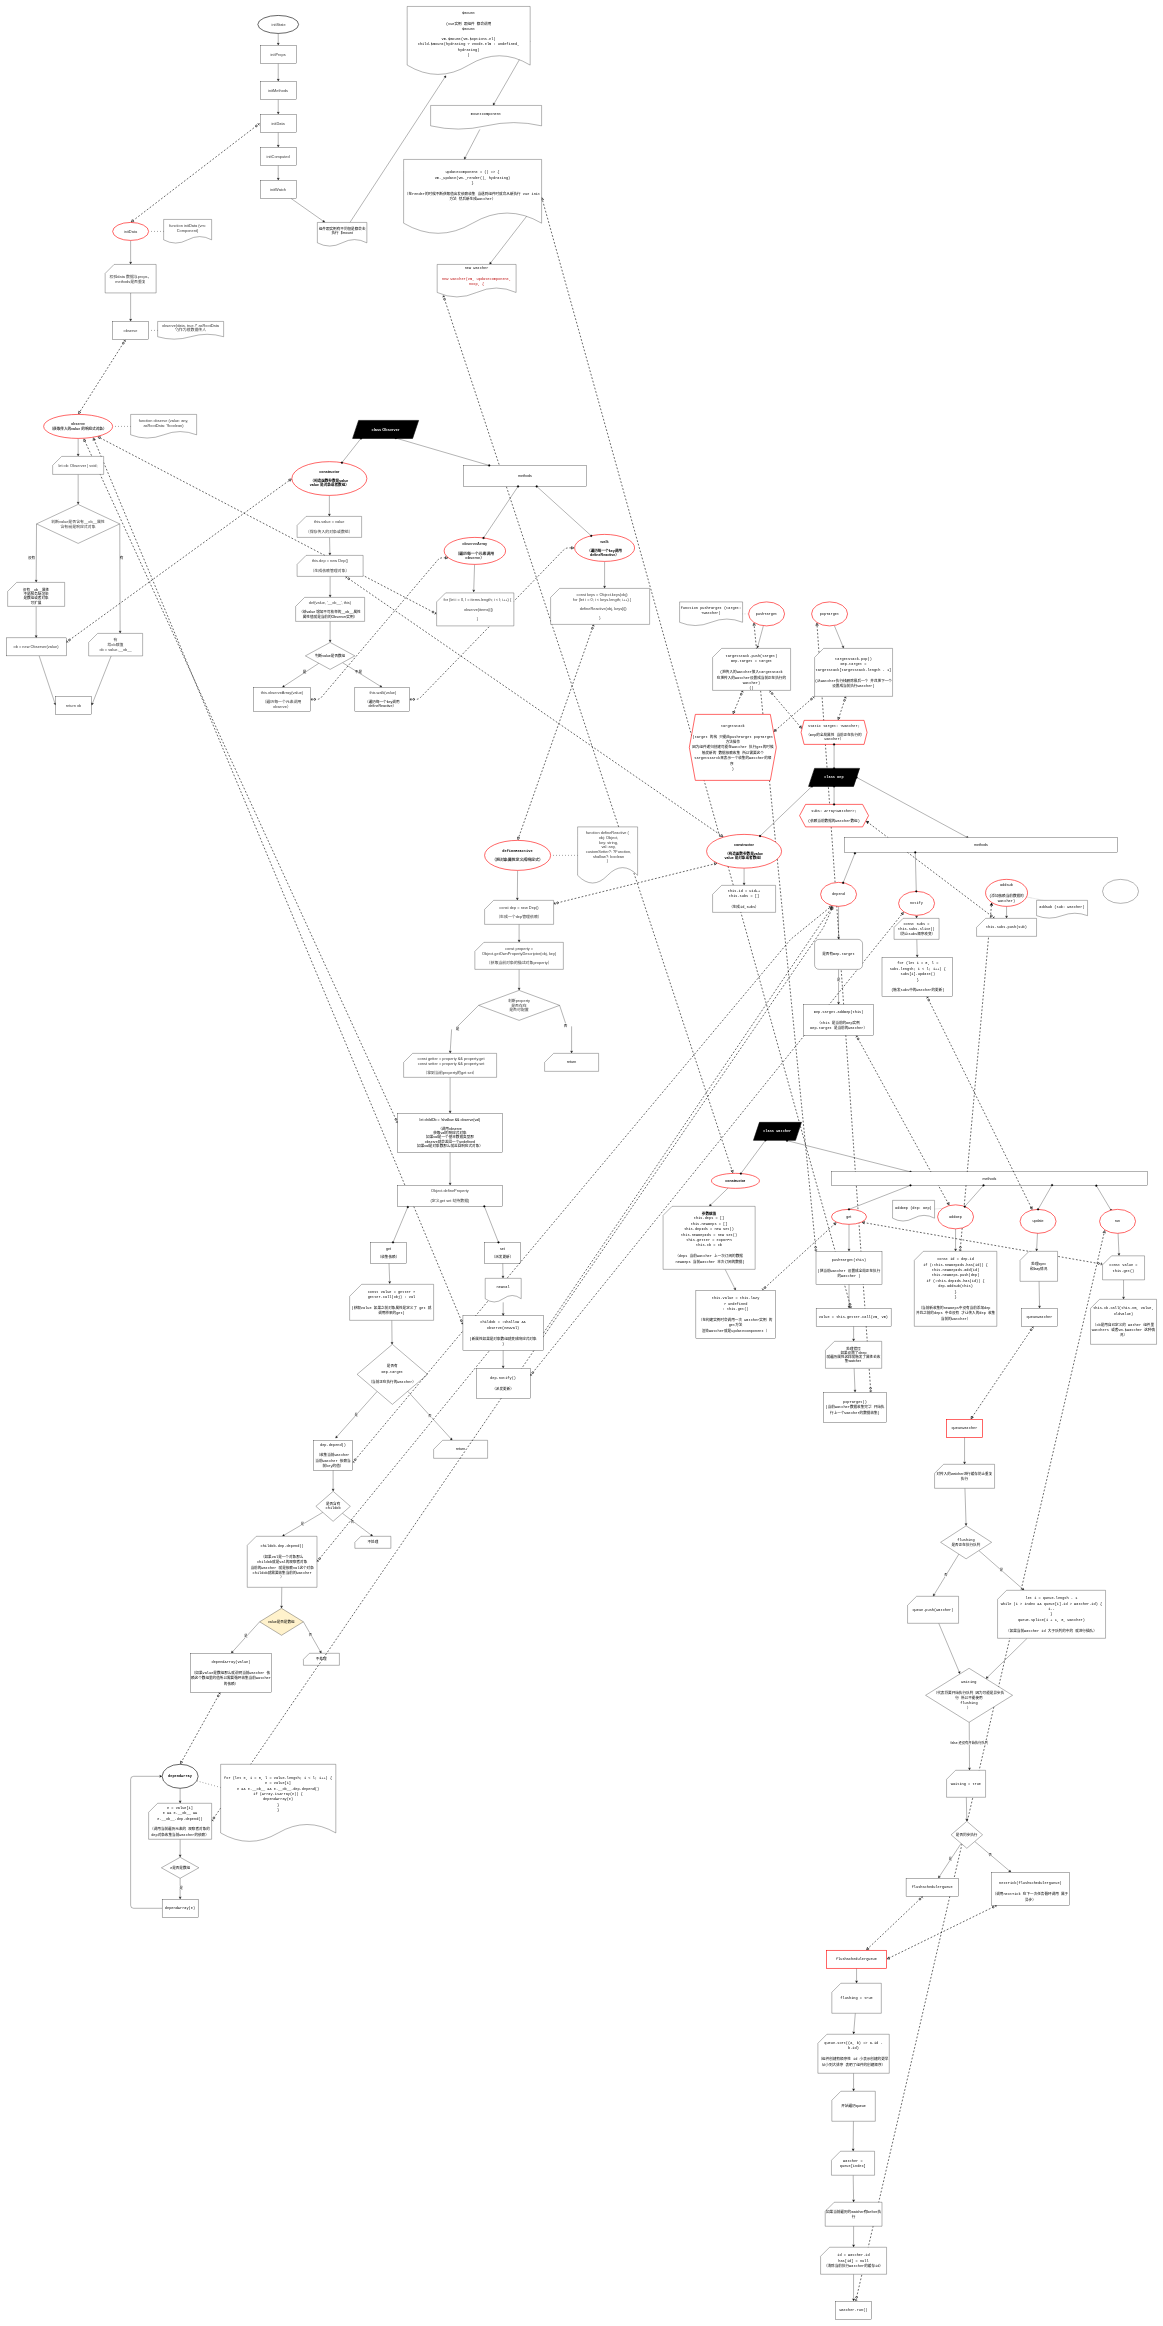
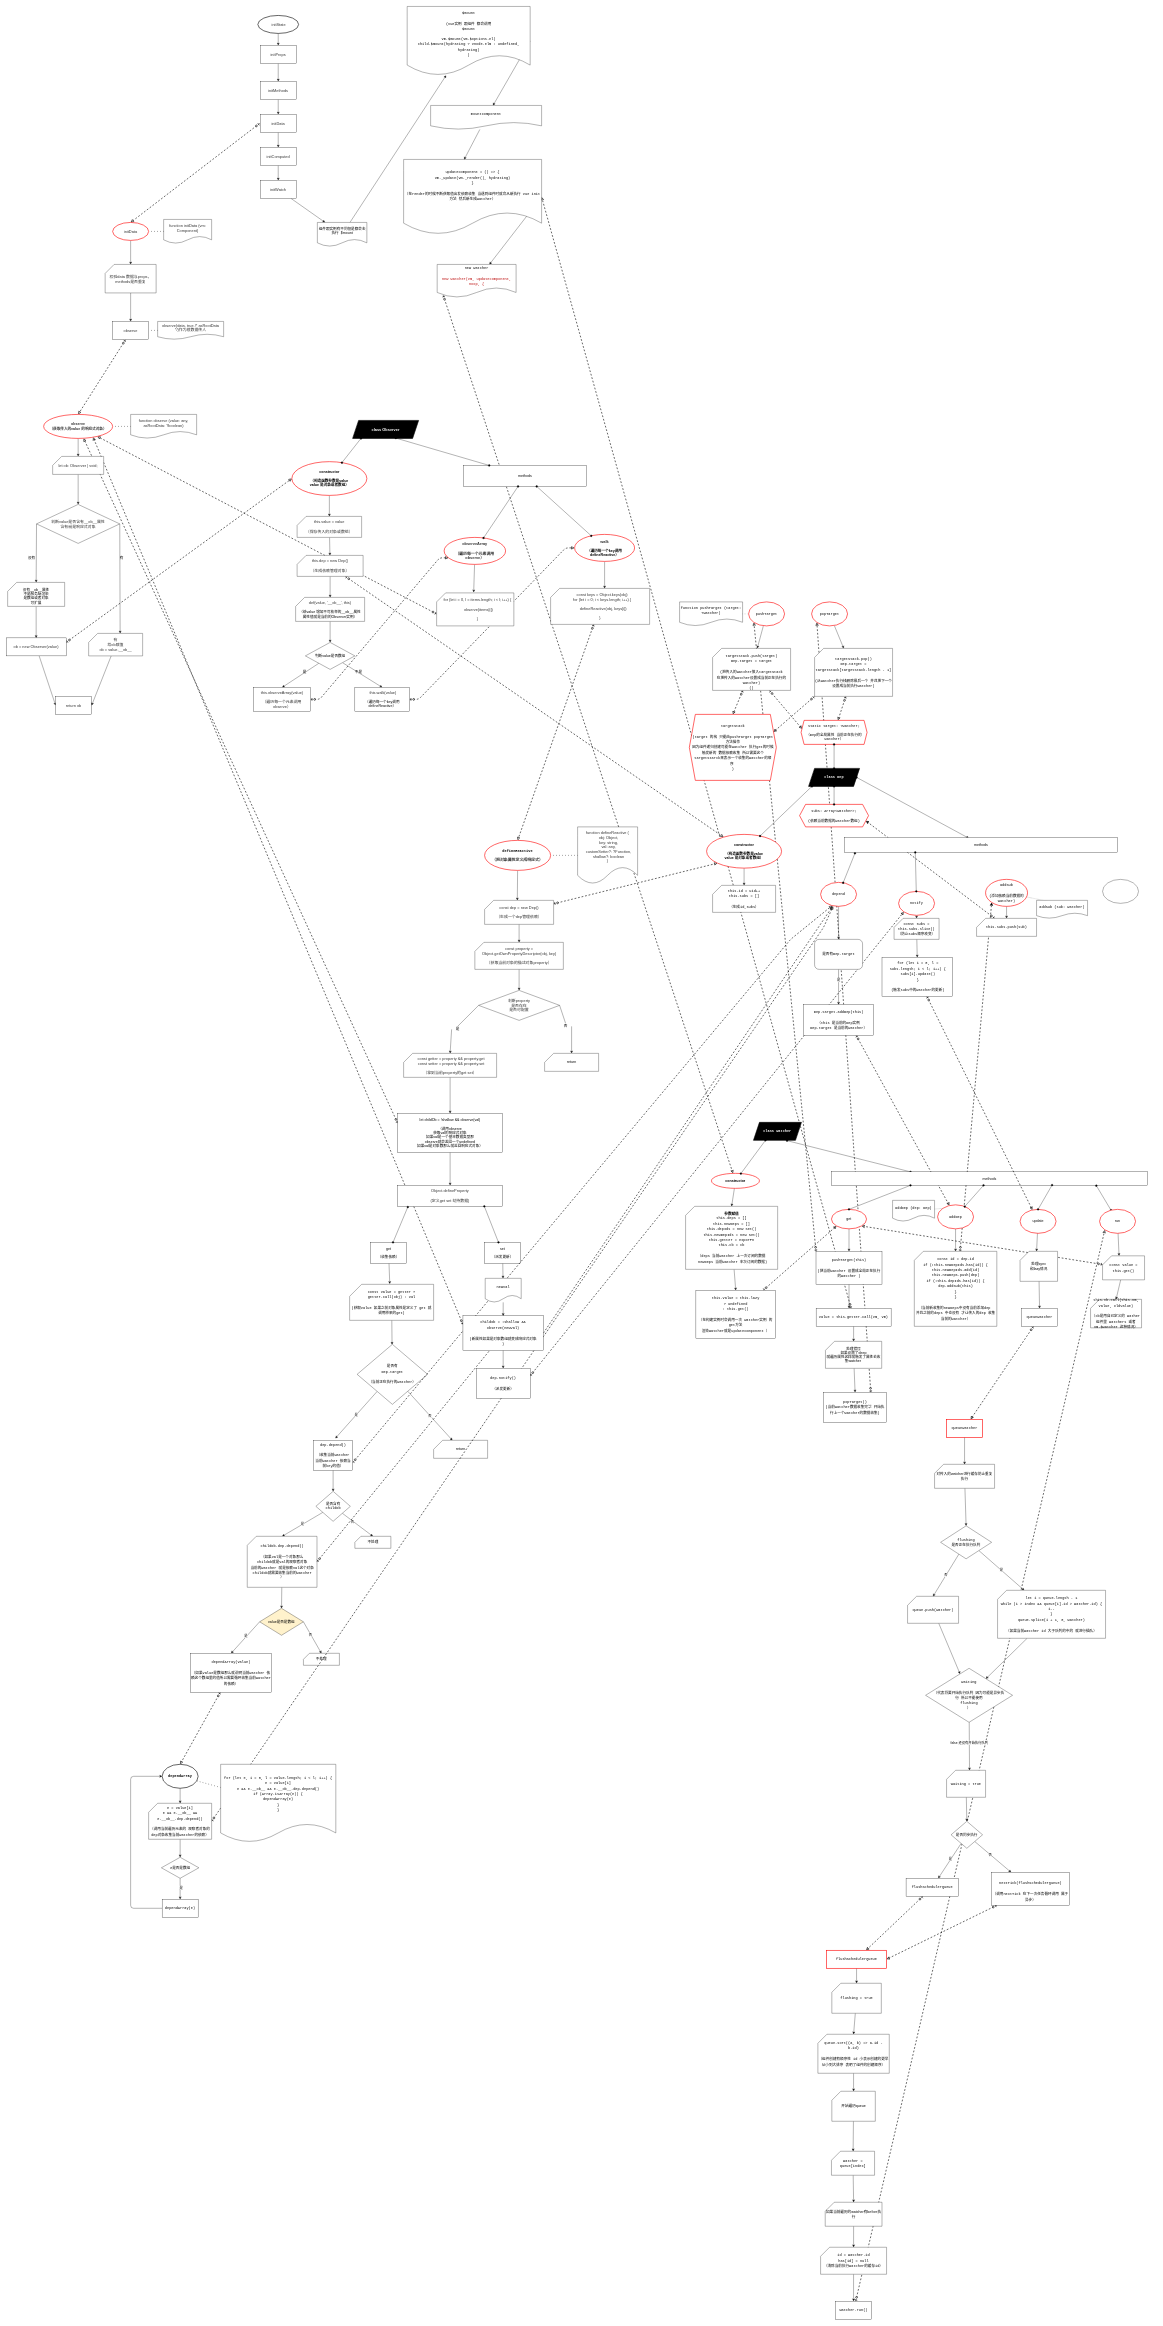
(849, 1217) -> (849, 1219)
(709, 1238) -> (732, 1238)
(1124, 1322) -> (1116, 1313)
